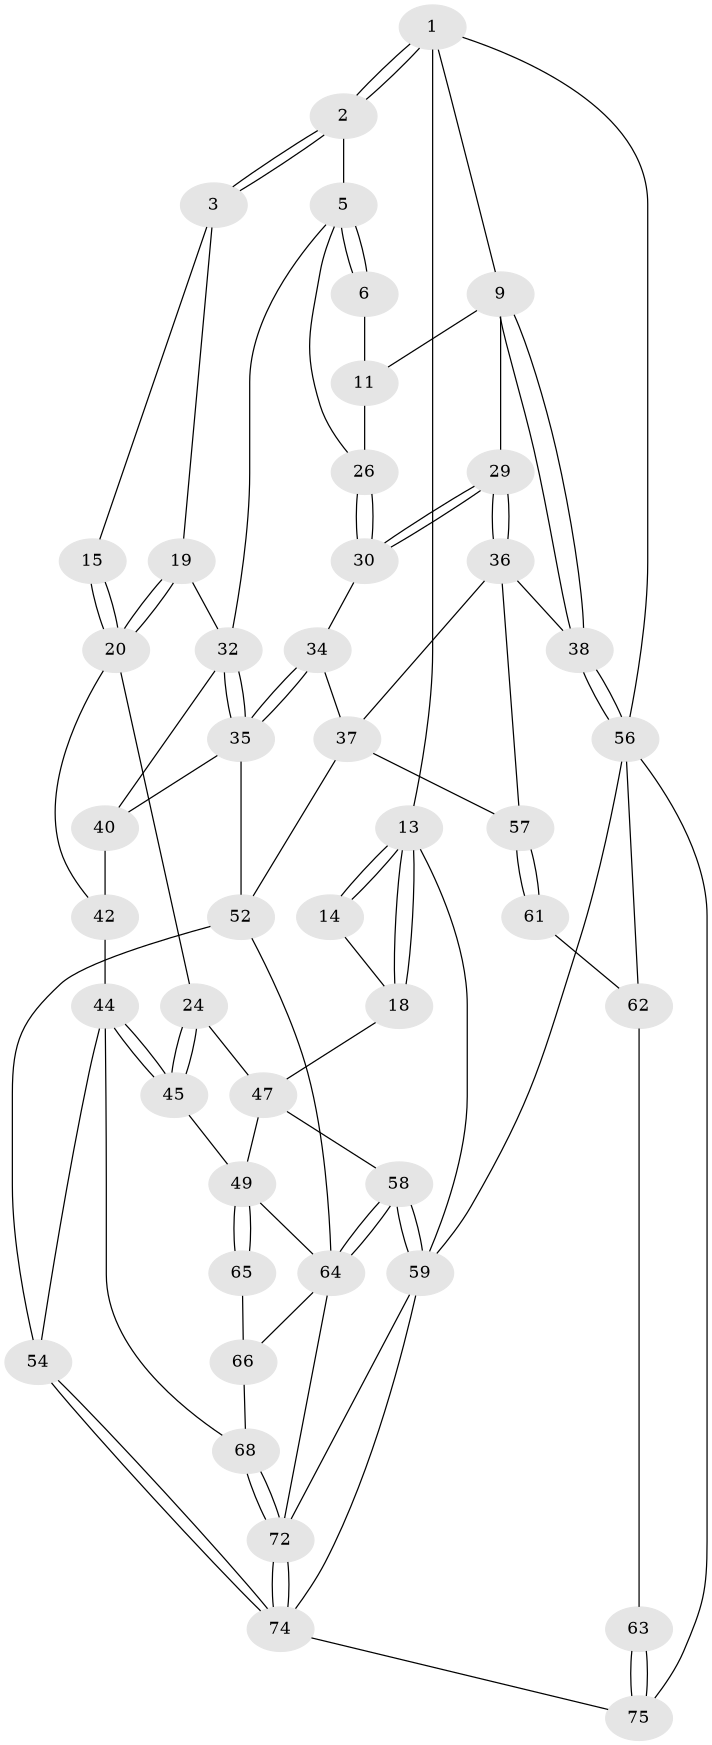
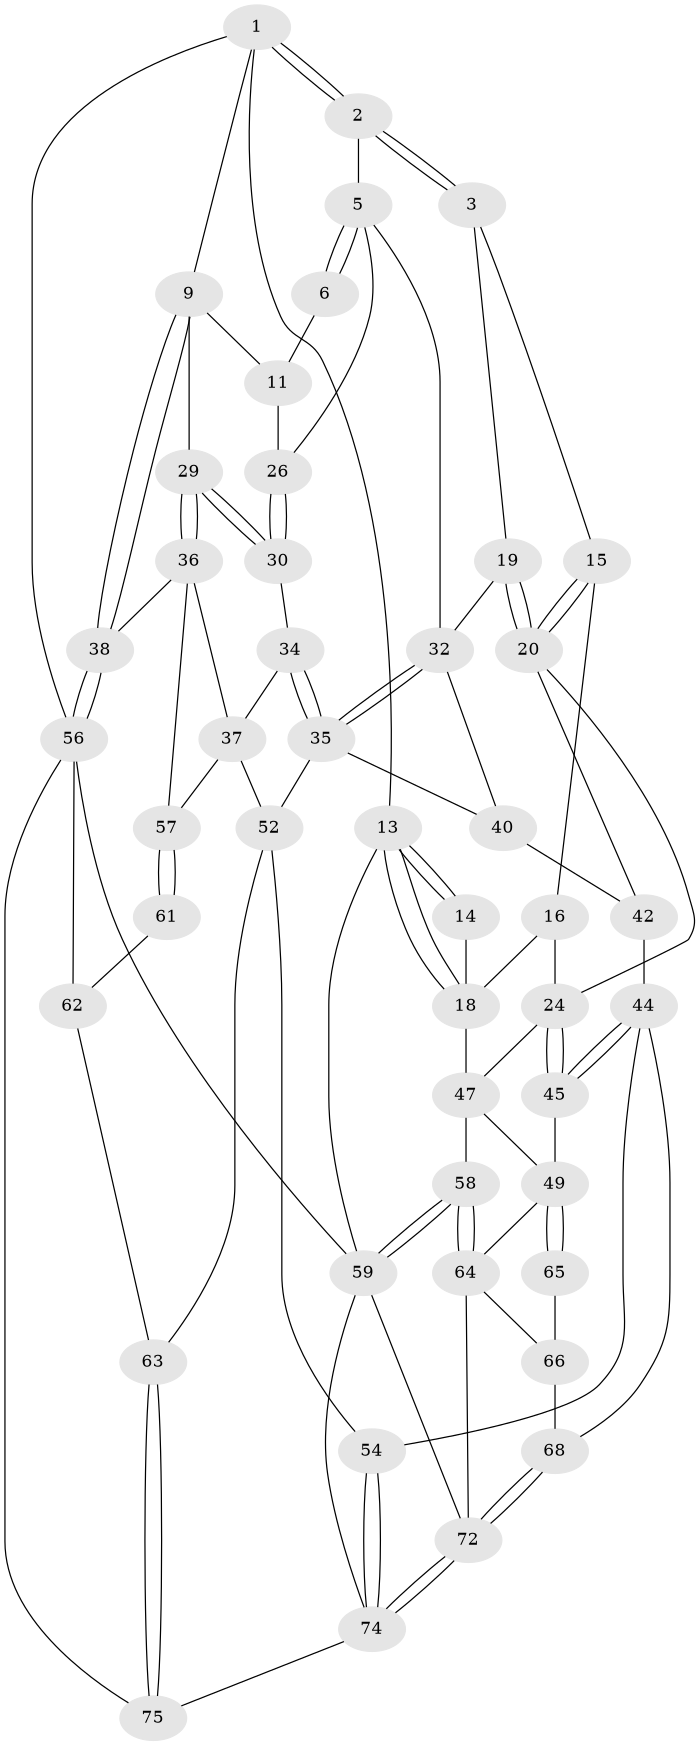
none -> (555, 917)
(312, 1089) -> (235, 1103)
